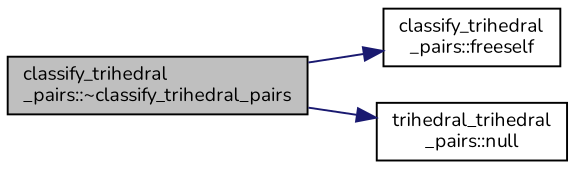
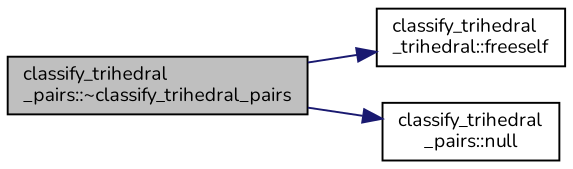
(472, 37) -> (471, 37)
(472, 132) -> (471, 132)
